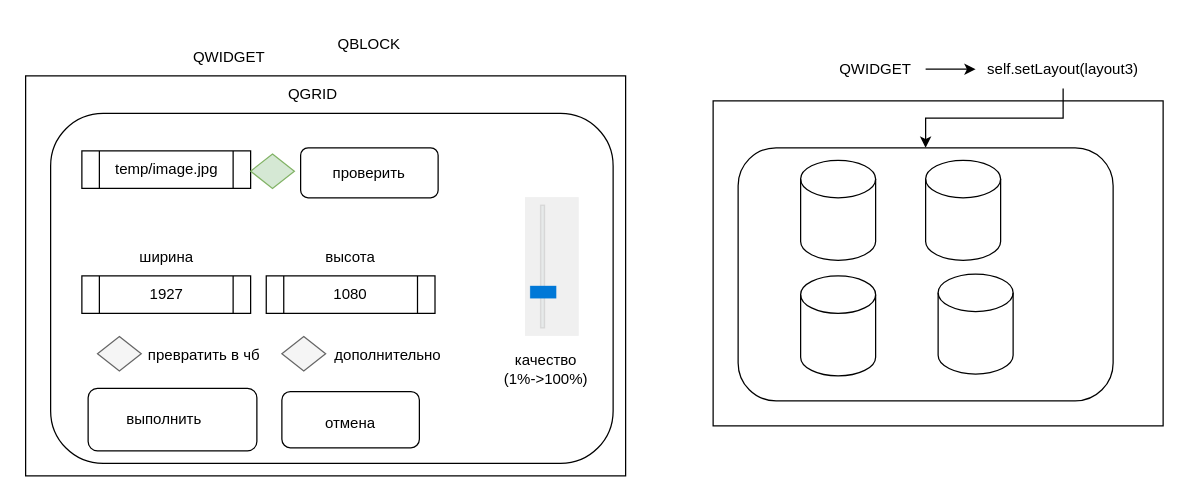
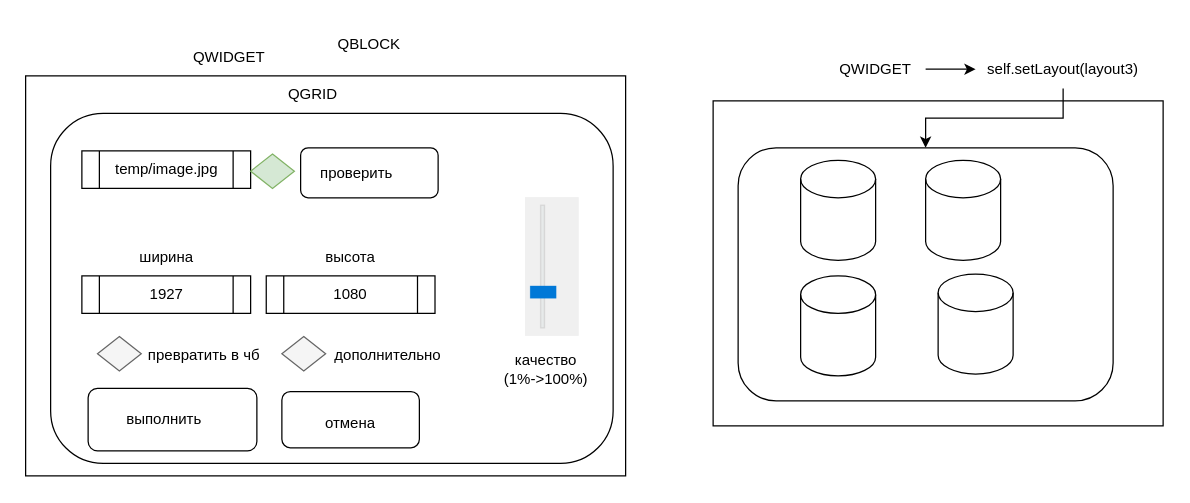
(369, 173) -> (357, 173)
